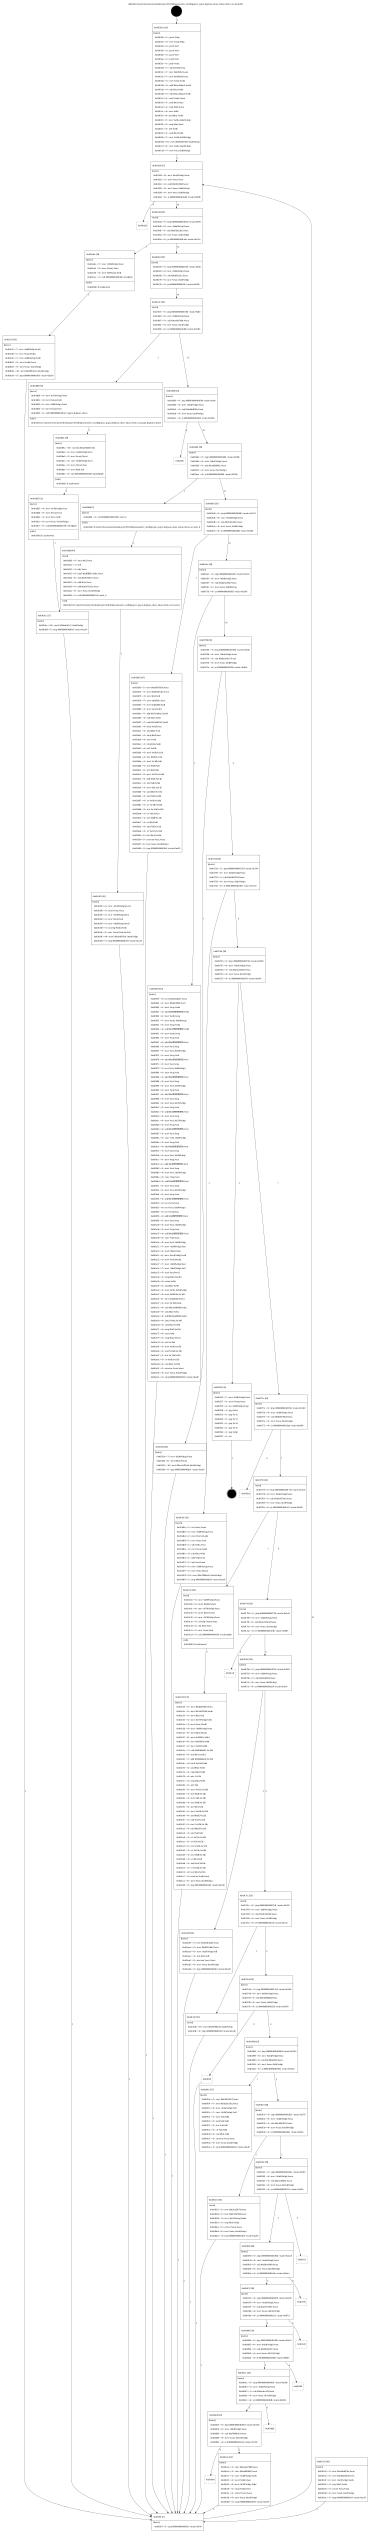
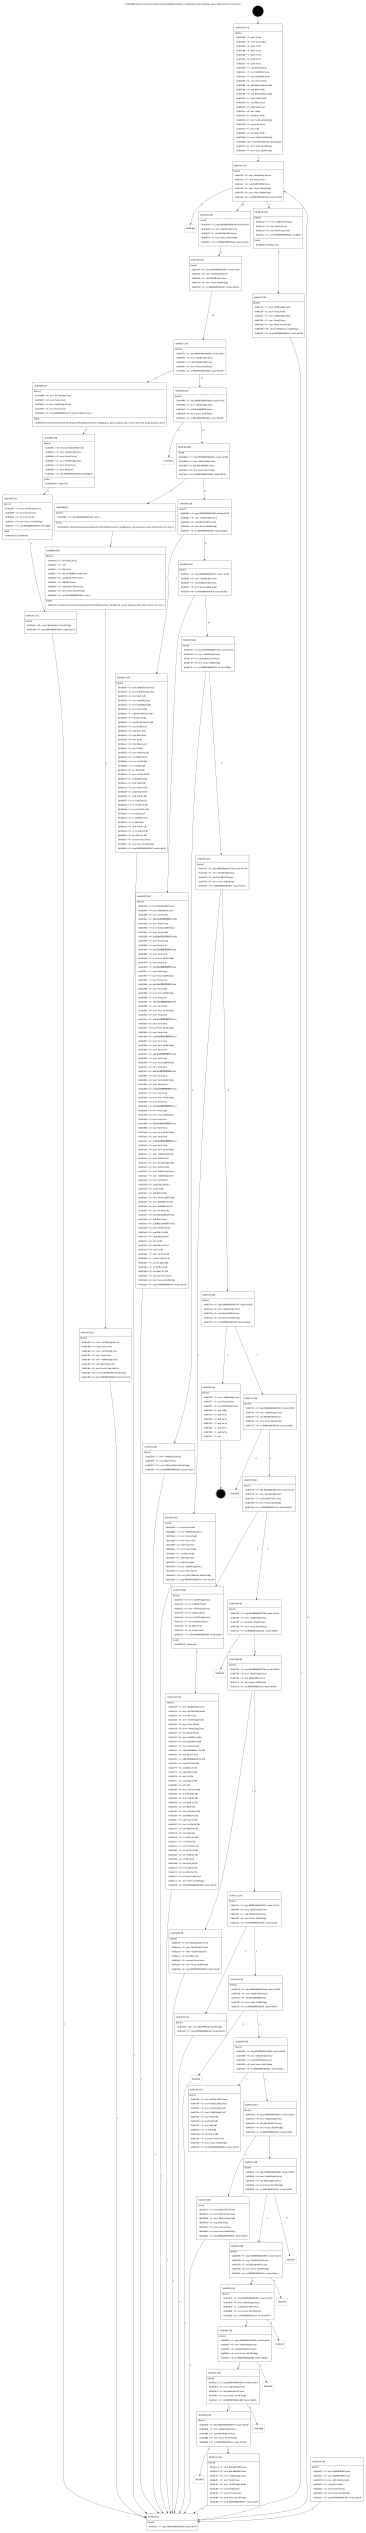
(143, 248) -> (268, 204)
